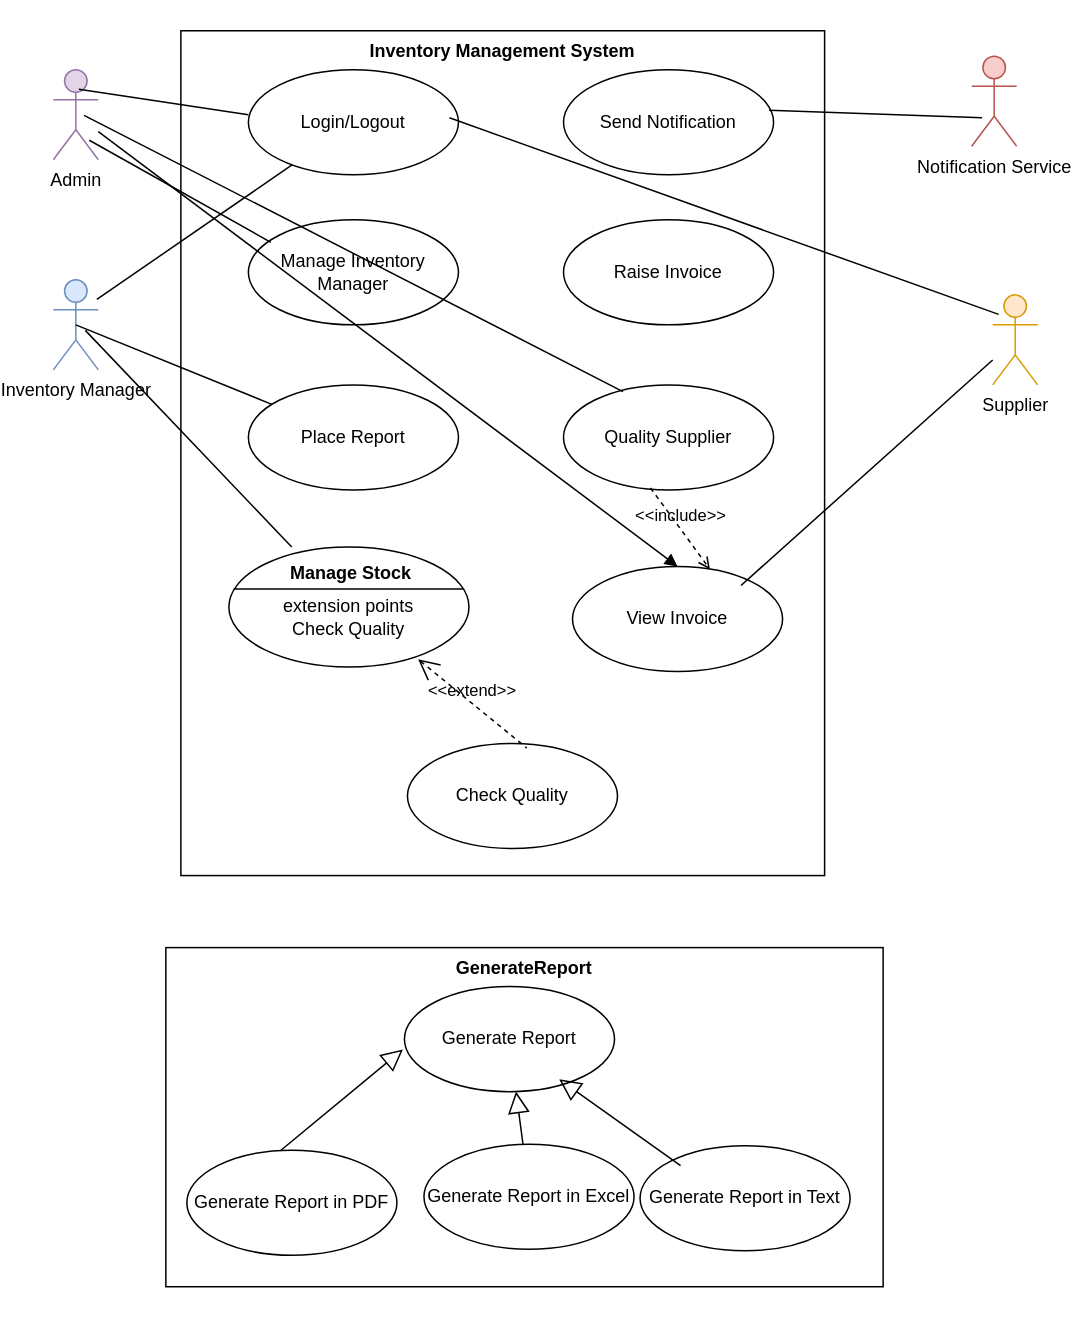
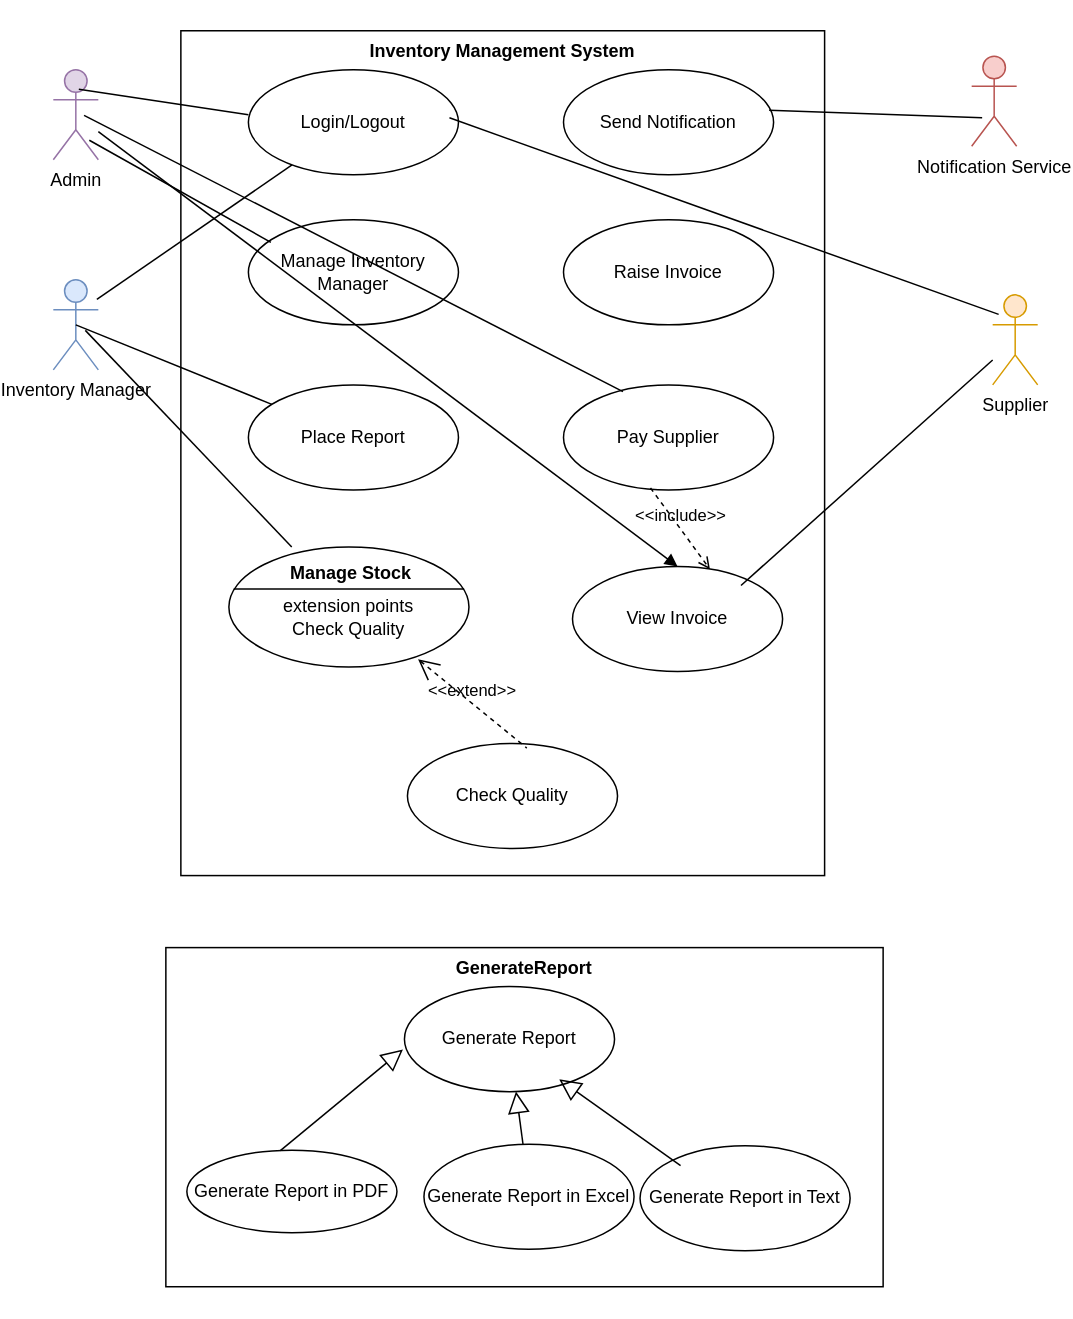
(668, 437) -> (668, 437)
(292, 1202) -> (292, 1191)
